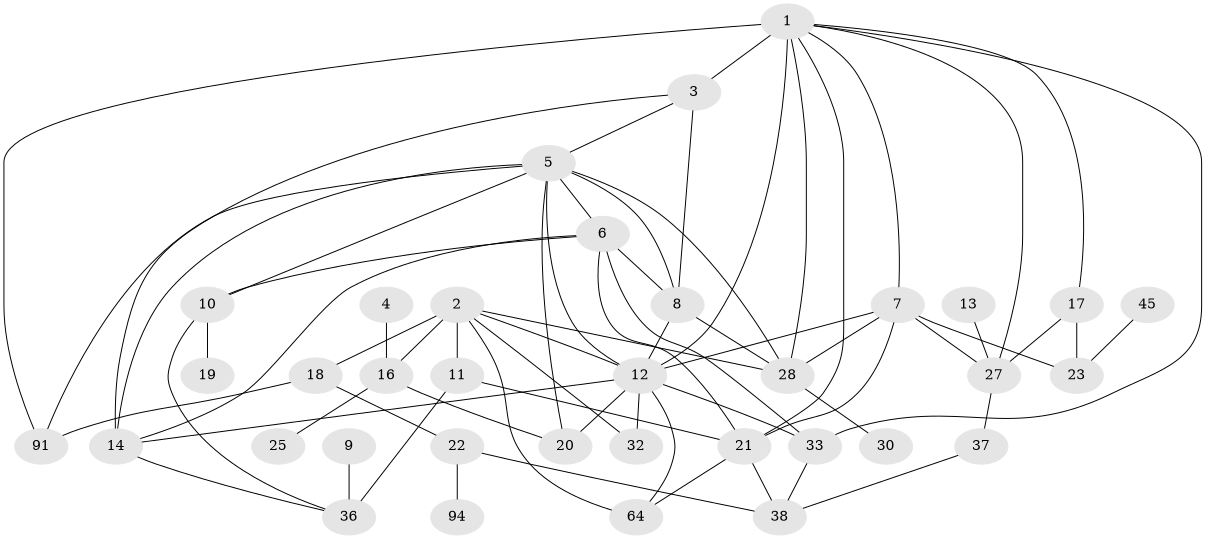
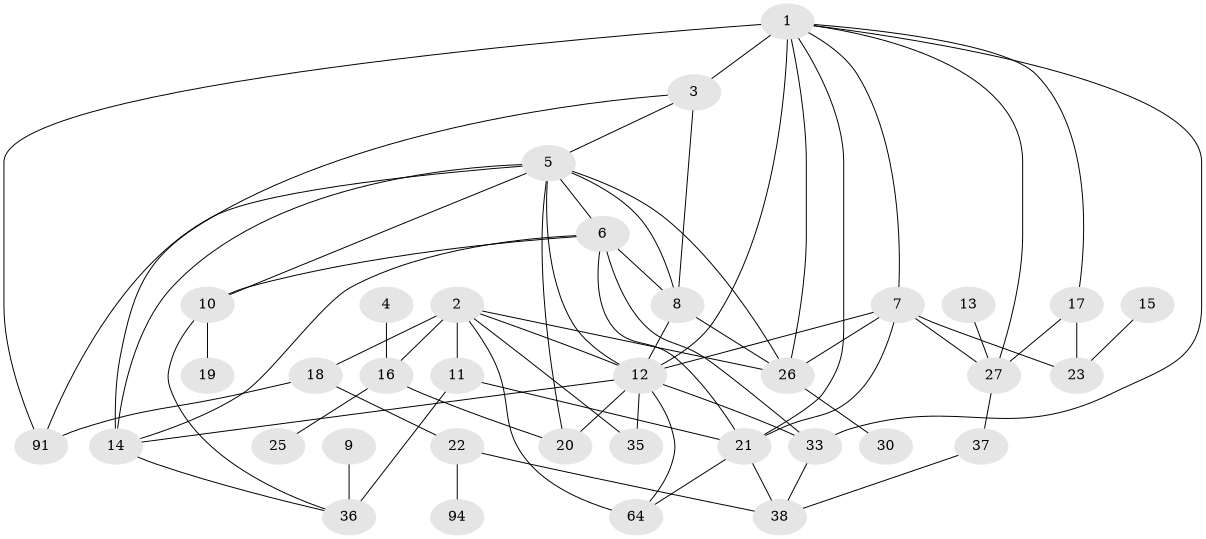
(1148, 305) -> (1148, 305)
(788, 376) -> (788, 376)
(636, 446) -> (636, 446)
